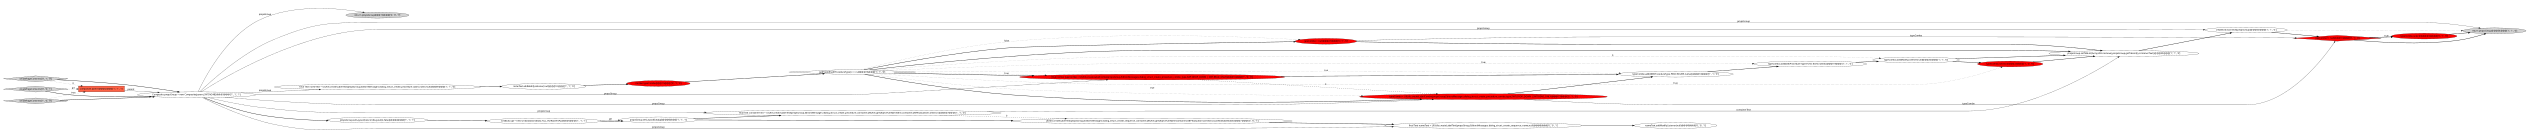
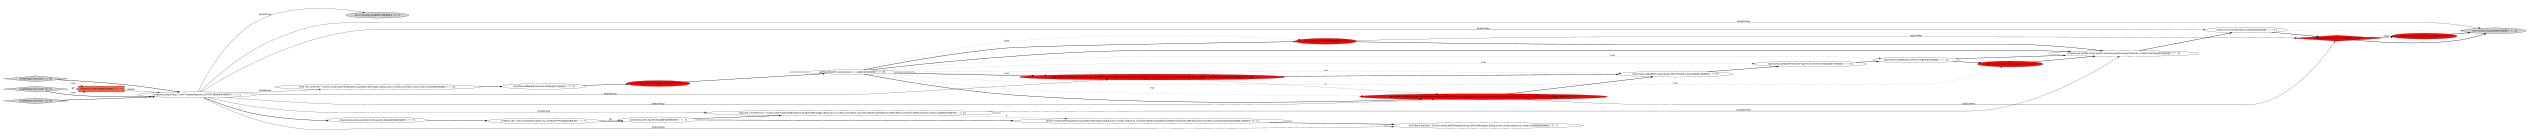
(1613, 55) -> (1613, 55)
(73, 83) -> (73, 83)
(1676, 126) -> none
